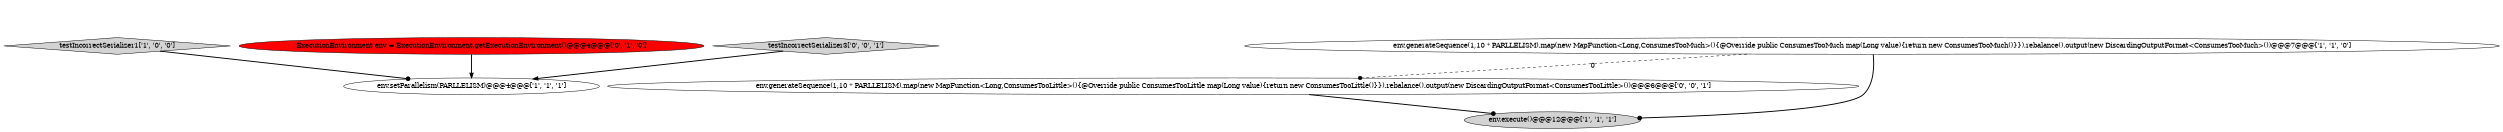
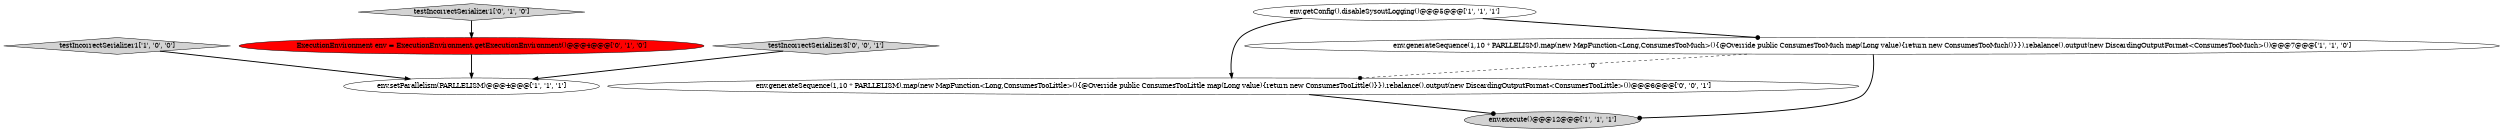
none -> (472, 12)
none -> (1395, 12)
(283, 65) -> (283, 65)
